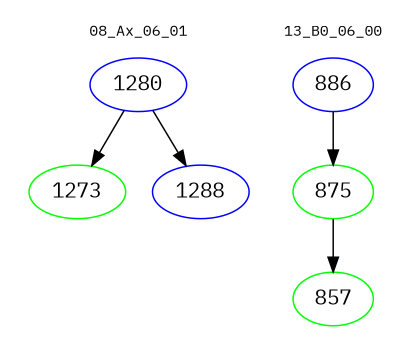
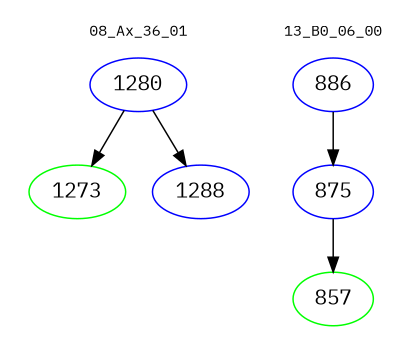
(139, 32) -> (139, 32)
(333, 192) -> (333, 192)
